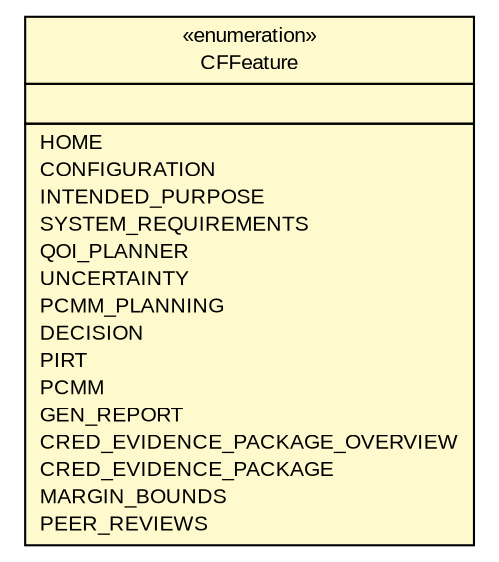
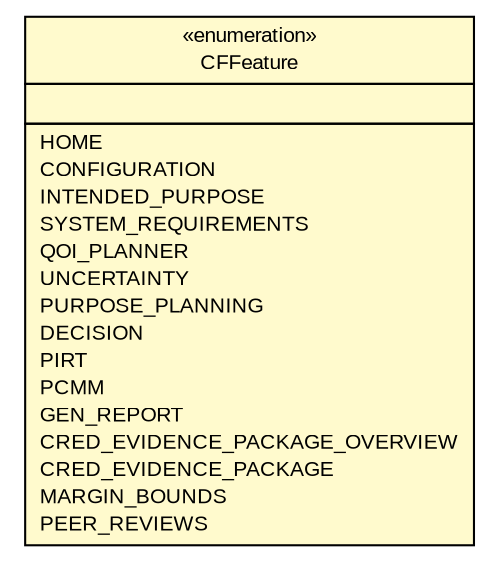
(132, 306) -> (152, 306)
